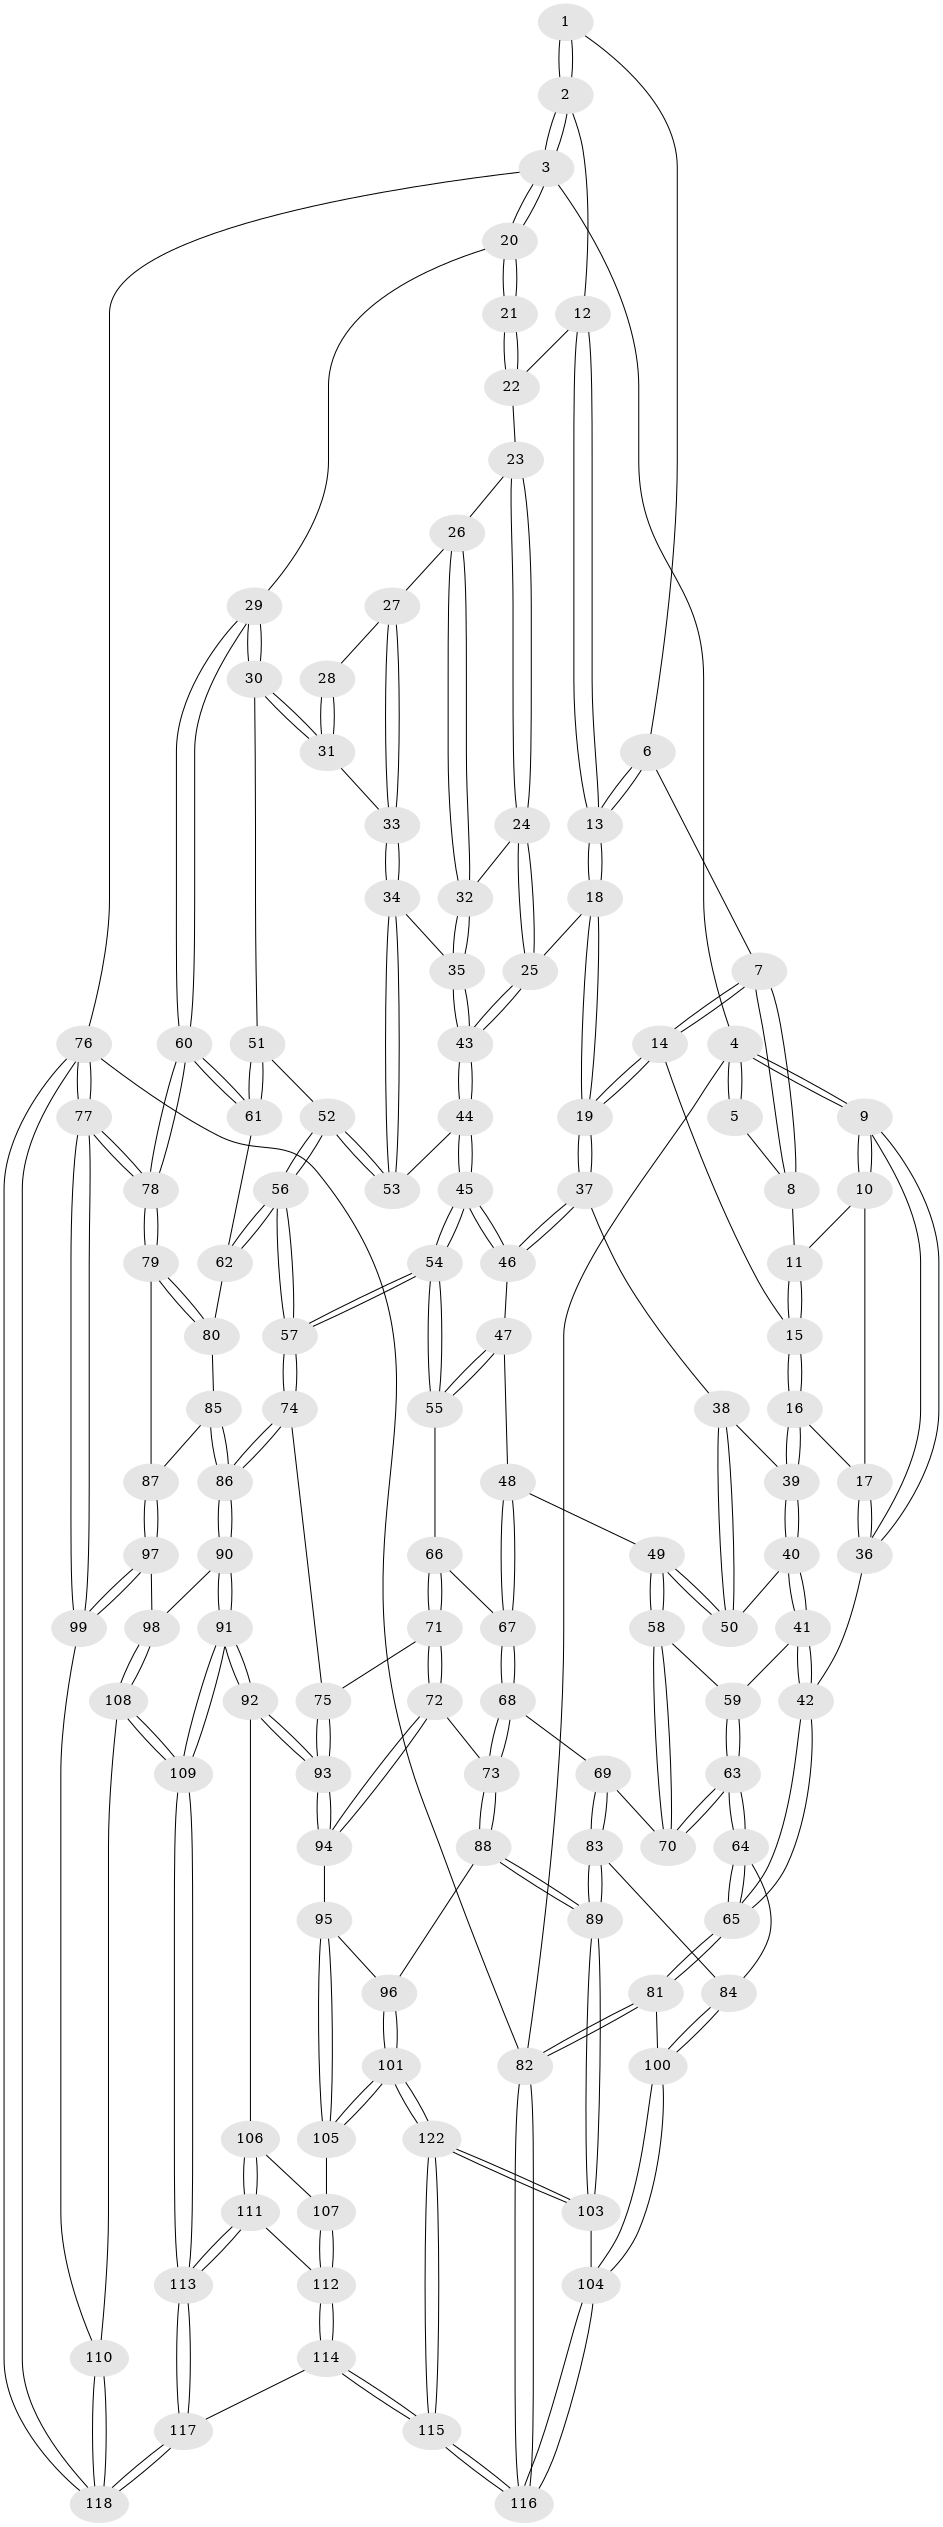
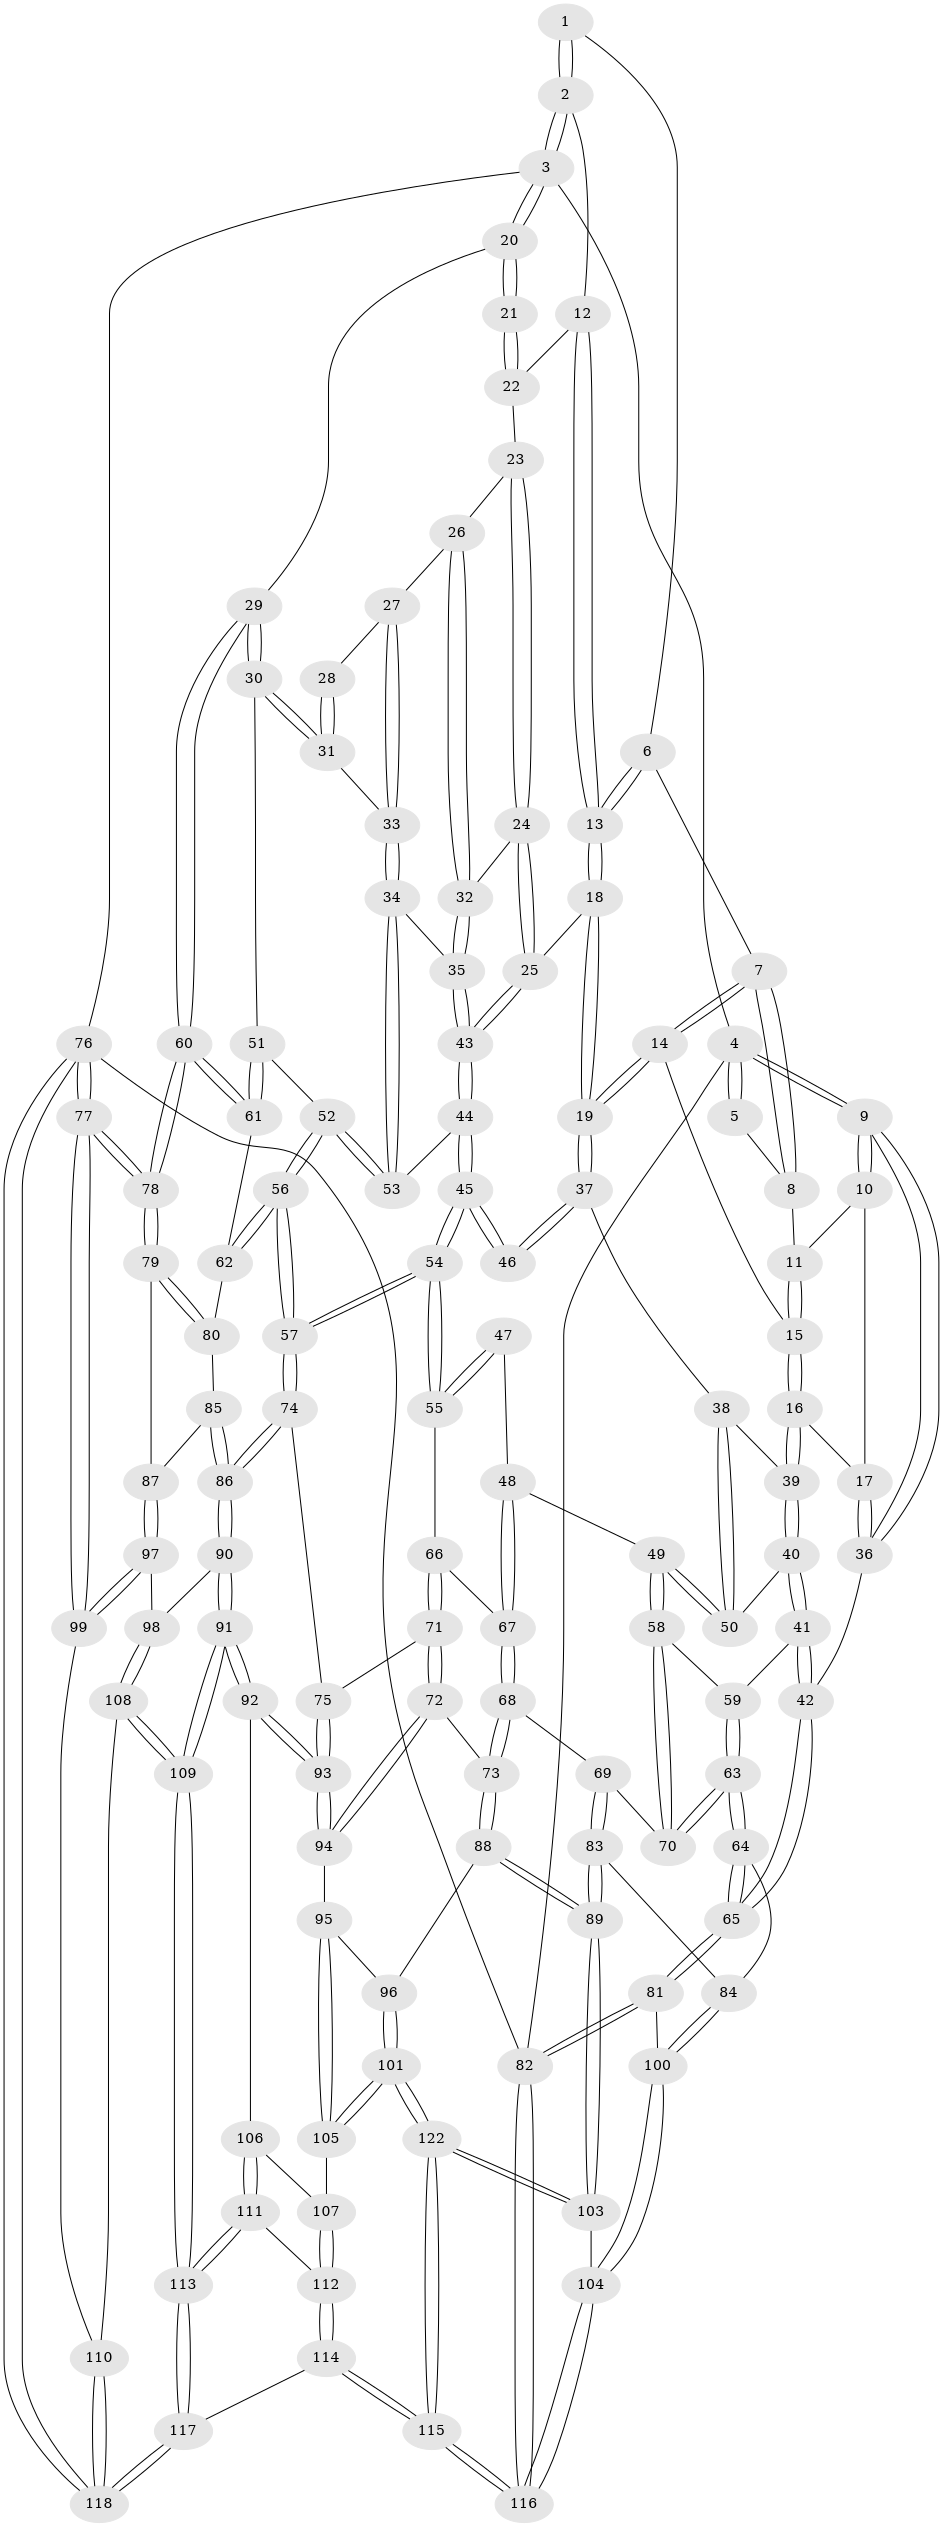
(506, 1300) -> none
